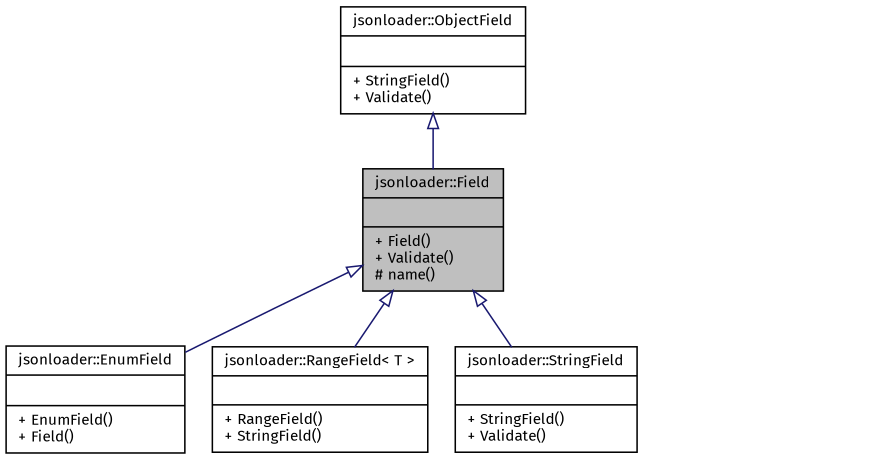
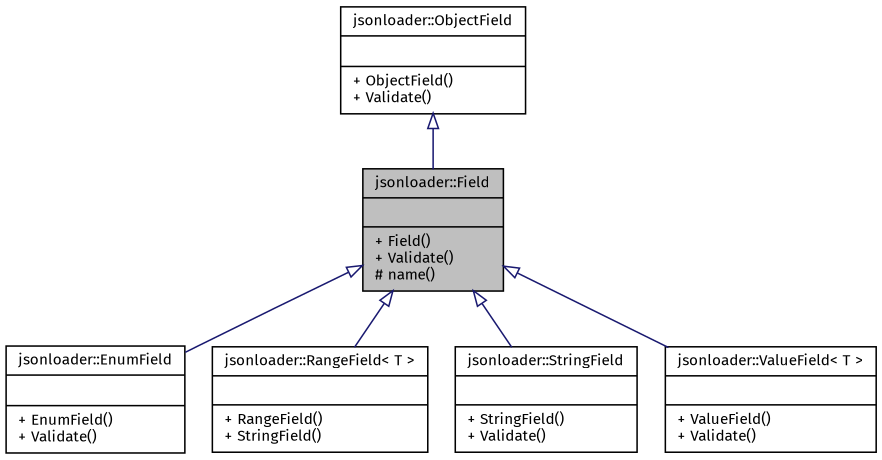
(402, 81) -> (403, 81)
none -> (771, 400)
(47, 437) -> (58, 437)
